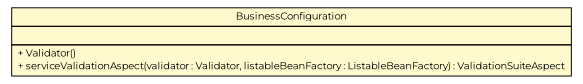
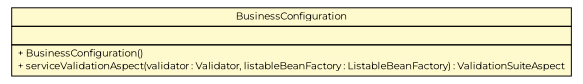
(47, 54) -> (80, 54)
